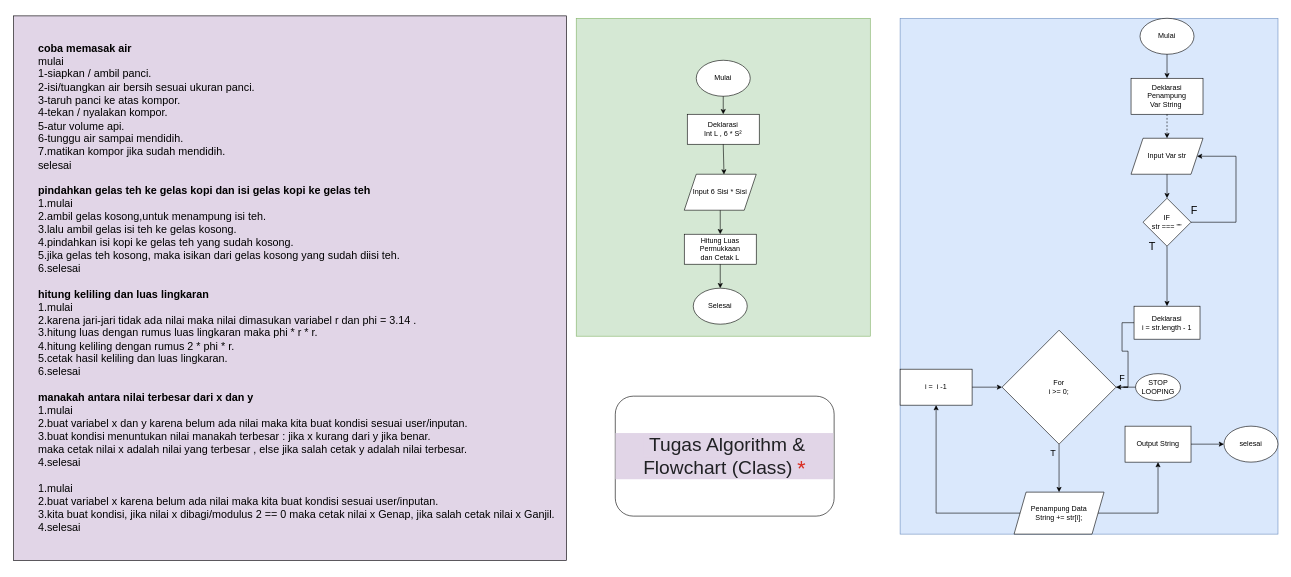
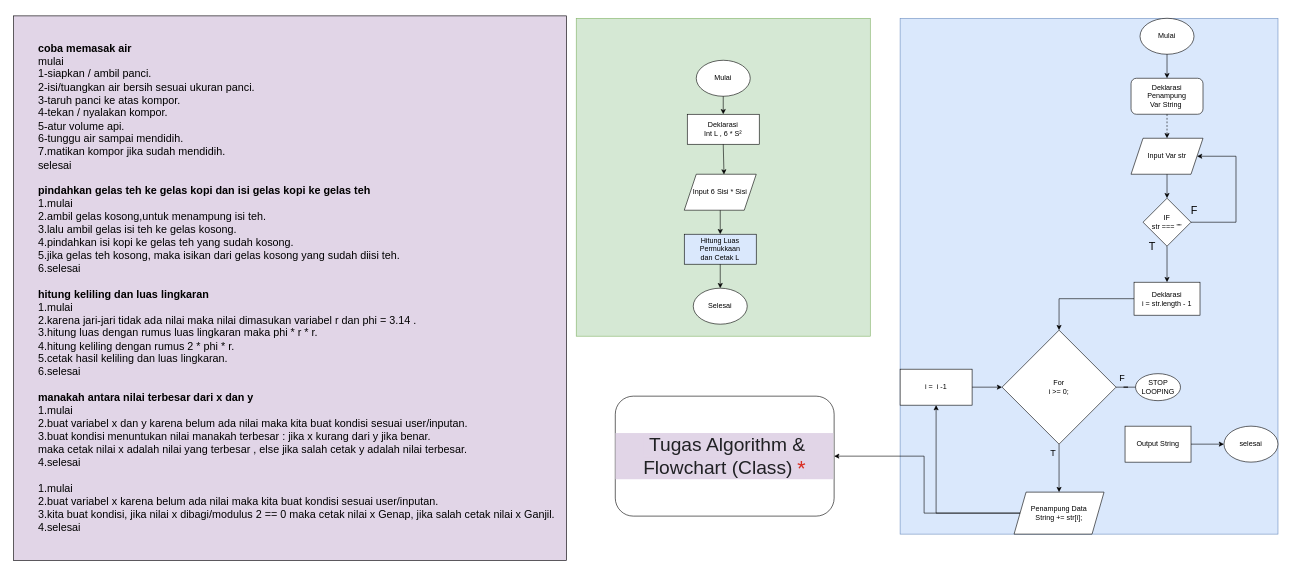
(1167, 96) -> (1167, 96)
(720, 249) -> (720, 249)
(1167, 323) -> (1167, 299)
(1158, 467) -> (924, 456)
